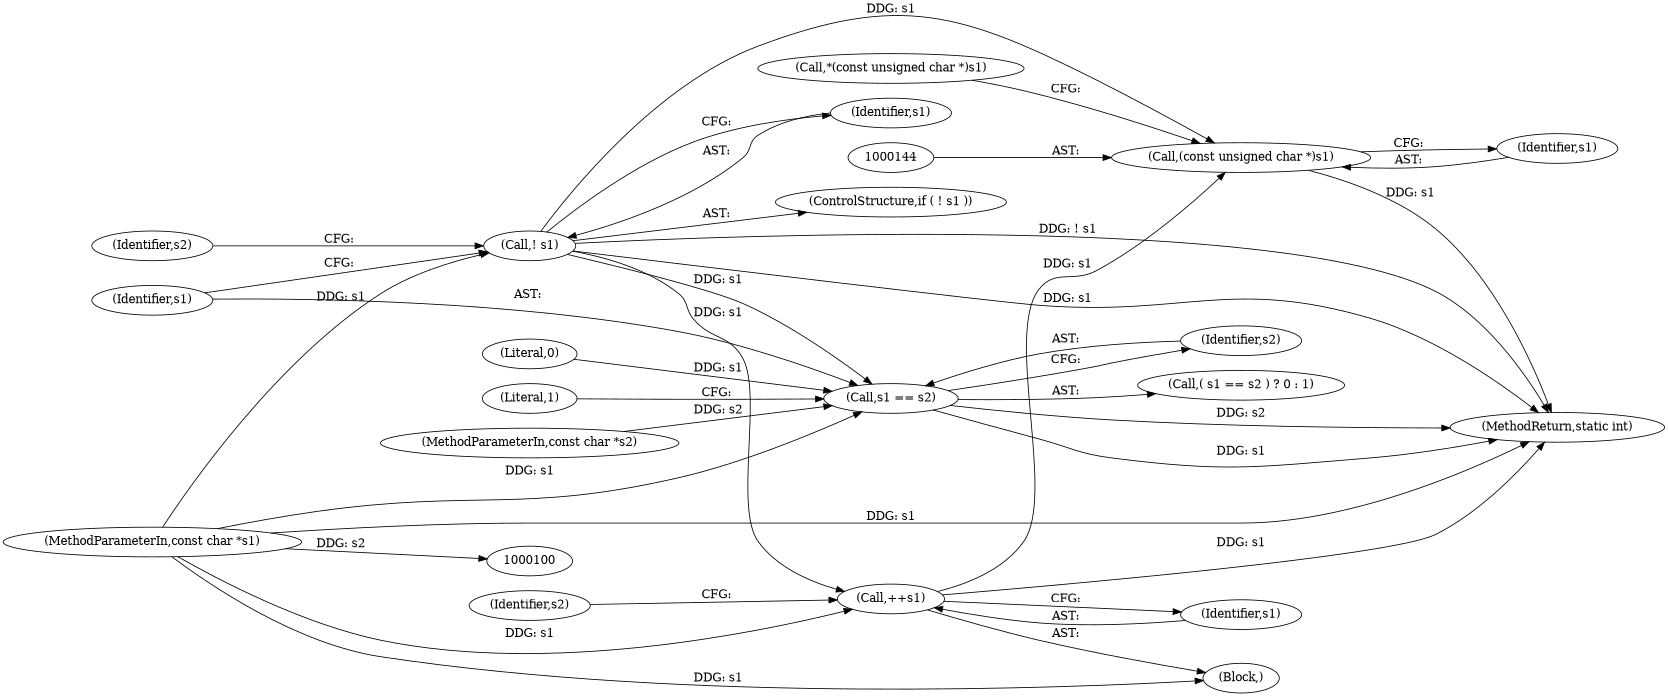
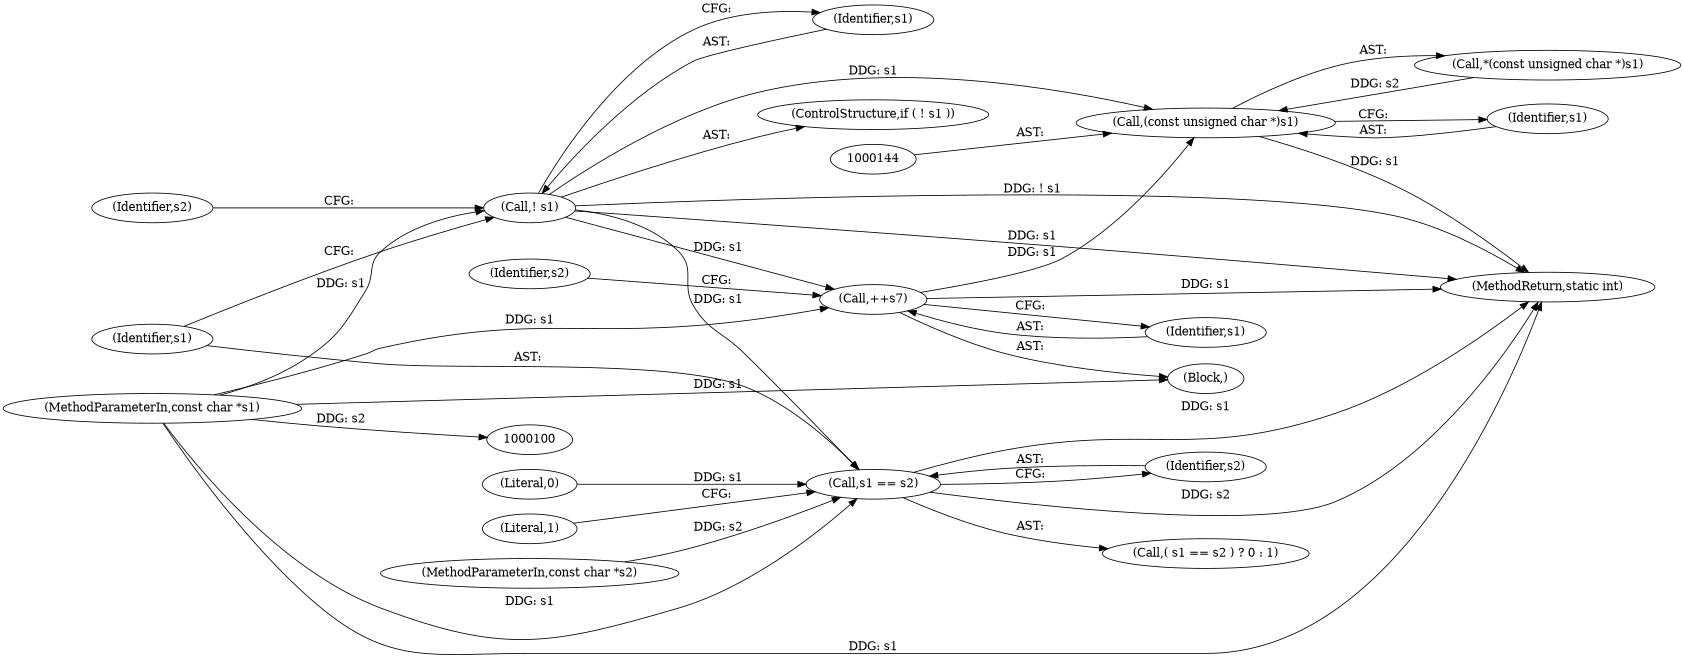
none -> (1331, 68)
(1068, 90) -> (1375, 85)
(891, 599) -> (873, 299)
